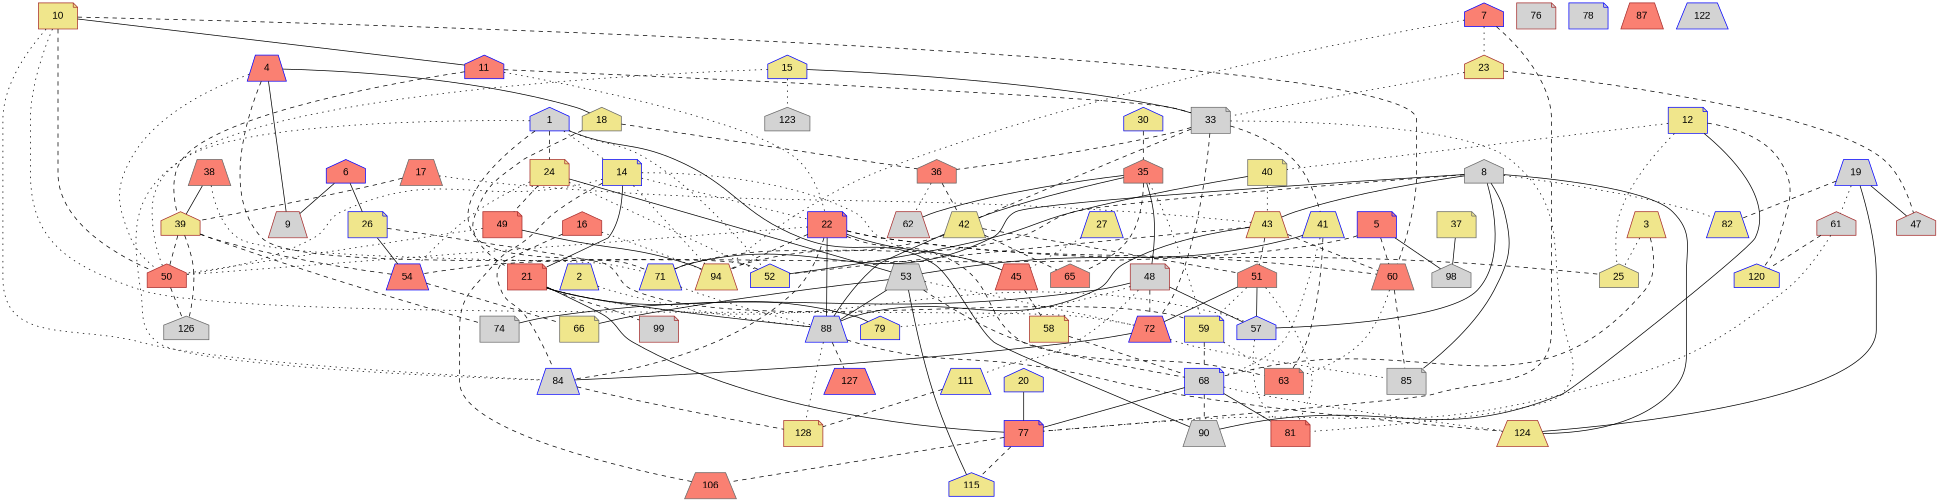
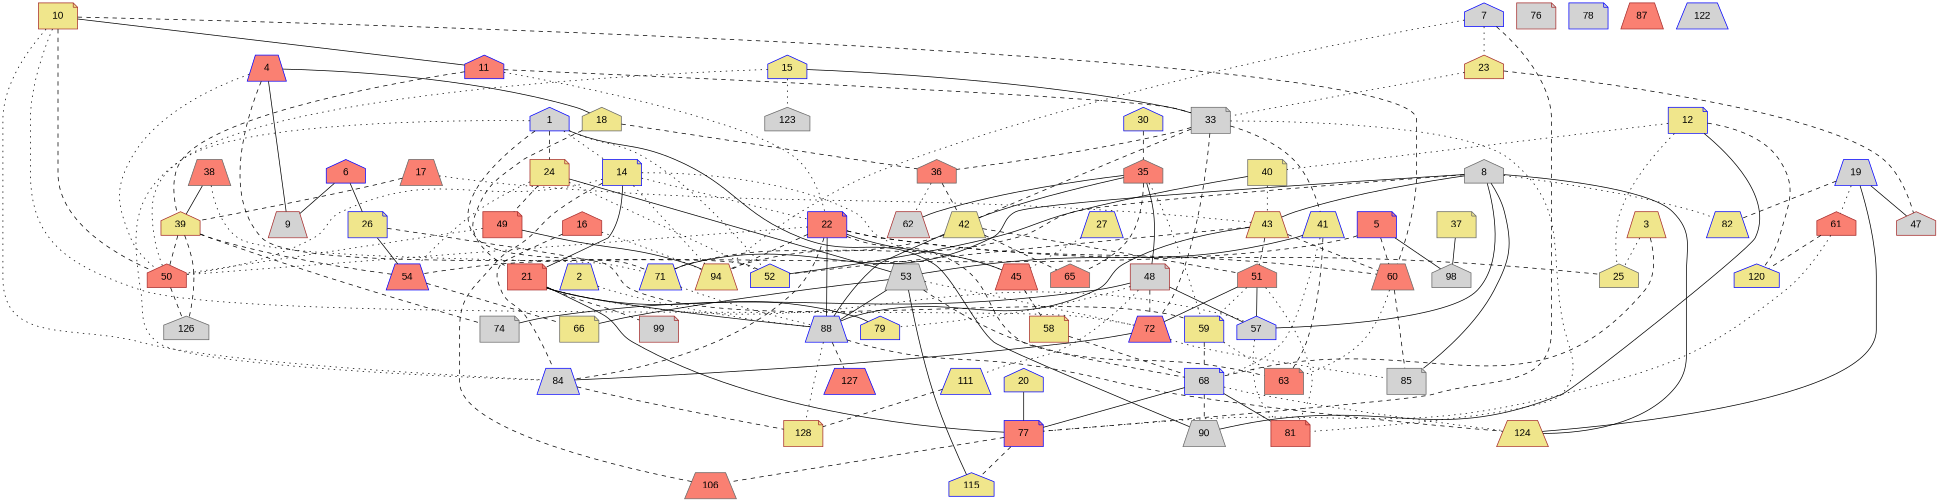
(1484, 16) -> (1484, 16)
(1836, 225) -> (1836, 225)
